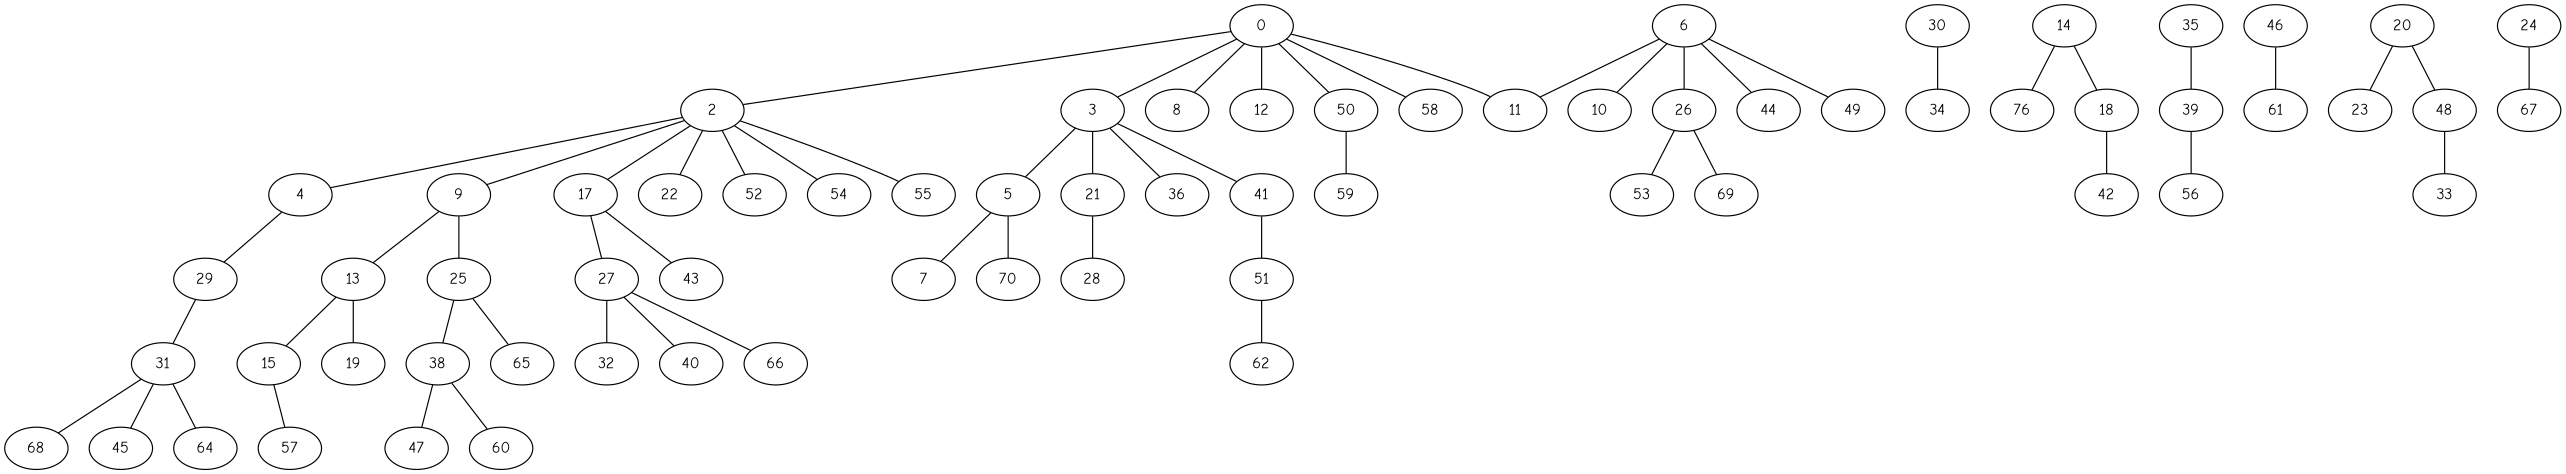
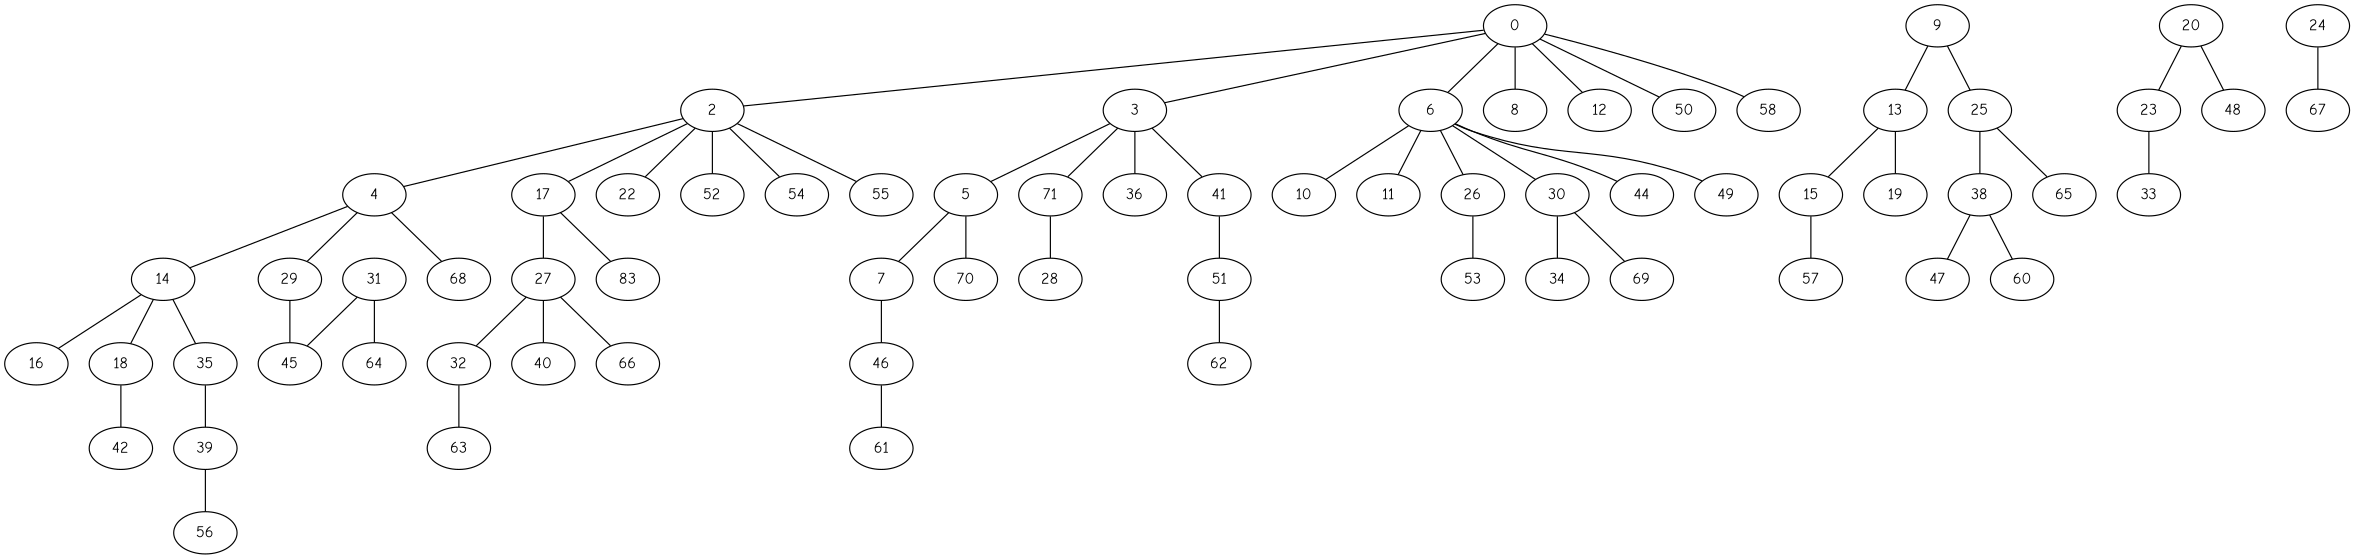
(1392, 62) -> (1473, 68)
(2022, 110) -> (36, 364)
(586, 153) -> none
none -> (1494, 153)
(1705, 153) -> (1600, 237)
(2445, 153) -> (2149, 153)
(1093, 195) -> (1050, 195)
(1346, 195) -> none
none -> (269, 237)
(691, 279) -> (628, 279)
(184, 322) -> (290, 322)
none -> (184, 322)
none -> (881, 322)
(100, 406) -> (416, 237)
none -> (459, 448)
